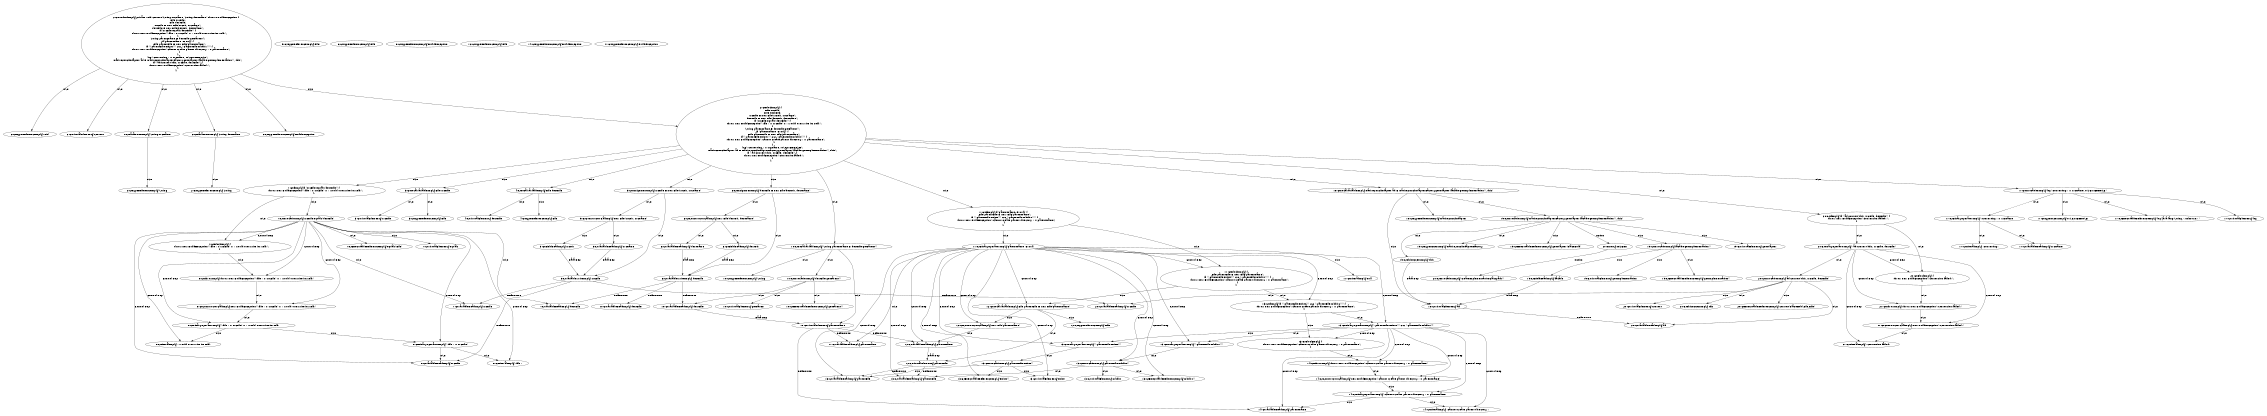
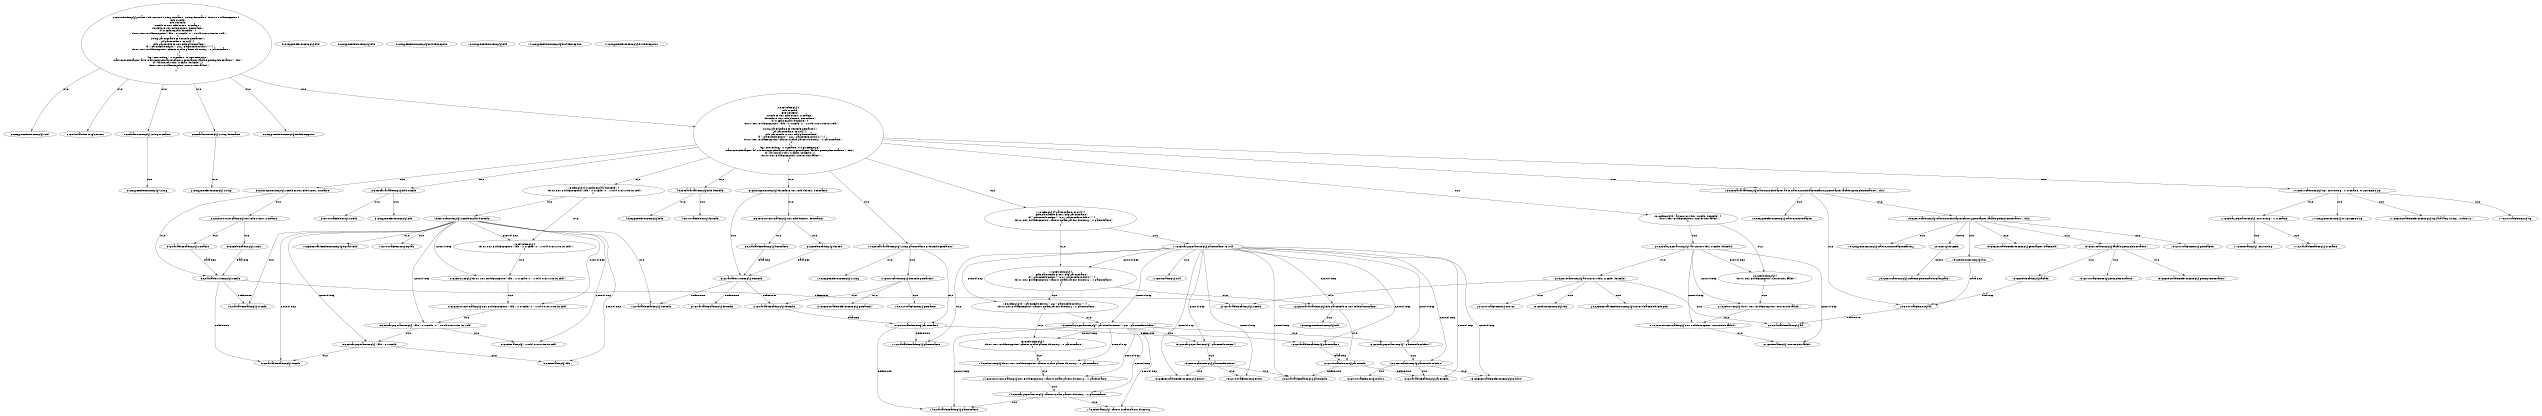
(988, 325) -> none
